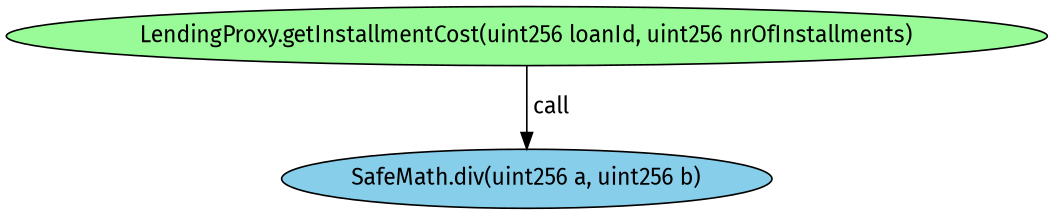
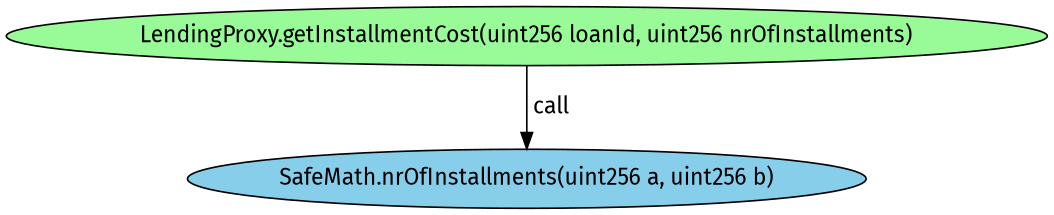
(527, 179) -> (527, 179)
